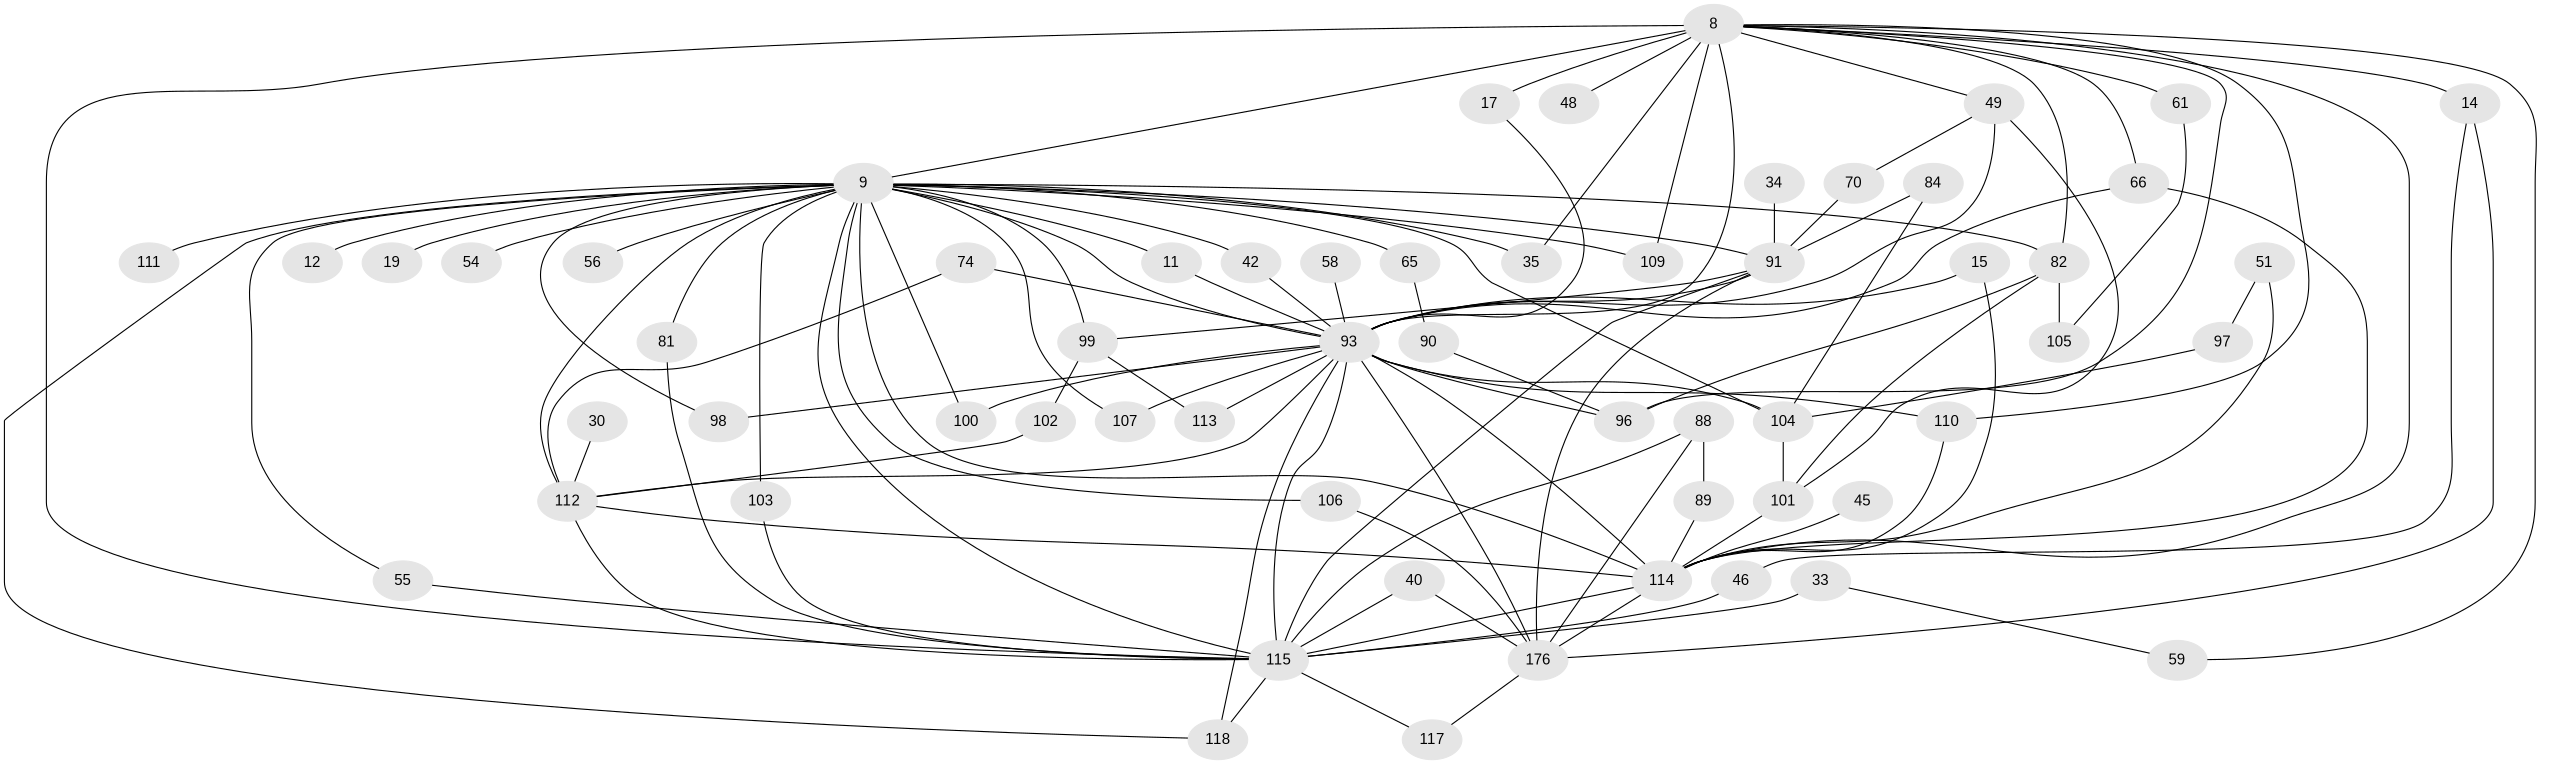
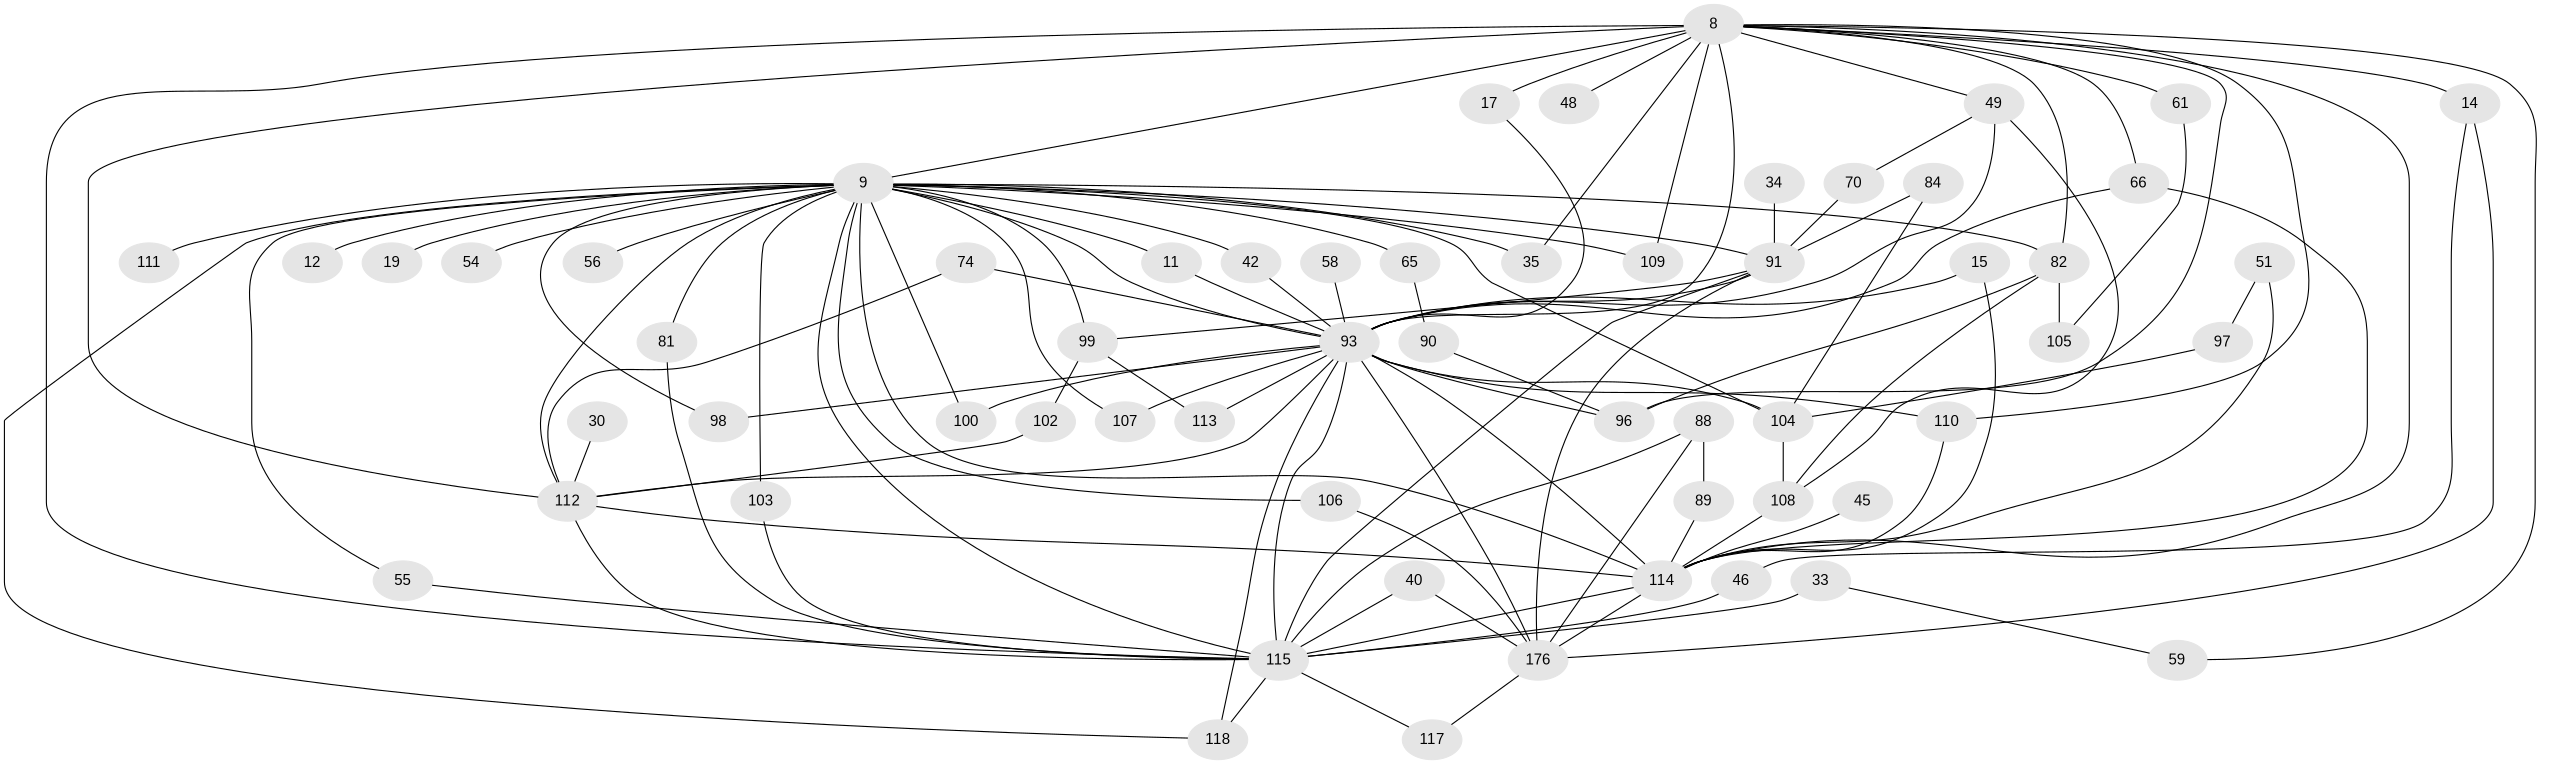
none -> (555, 97)
(1783, 501) -> (1783, 501)
